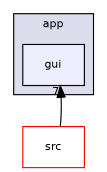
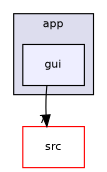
(61, 112) -> (46, 102)
